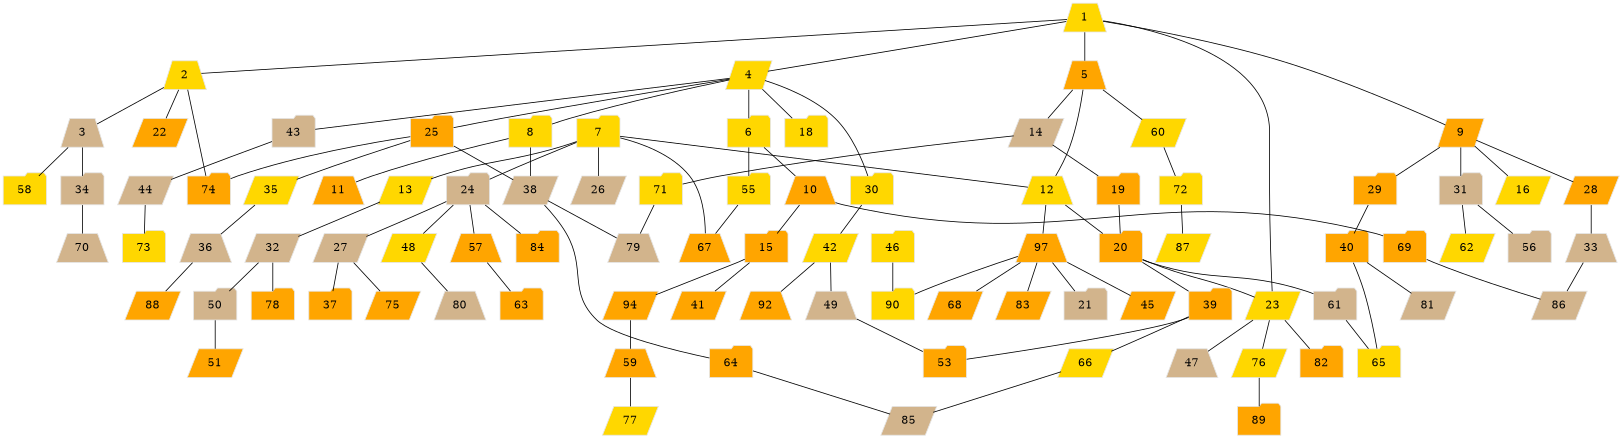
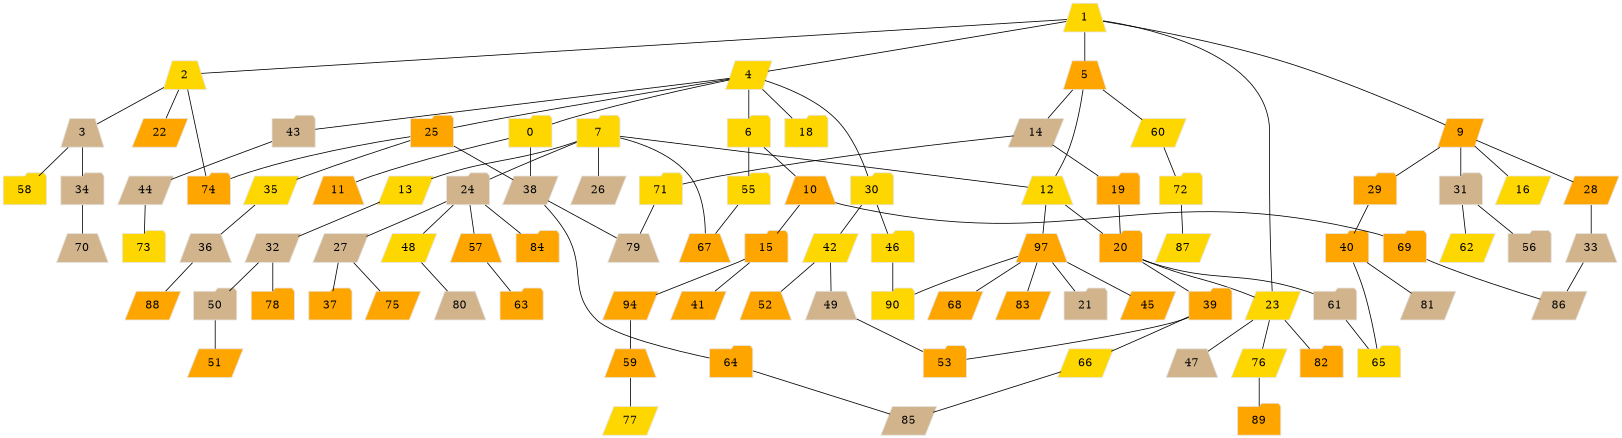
(530, 133) -> (530, 133)
none -> (882, 219)
(766, 306) -> (766, 306)
